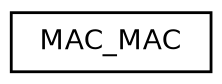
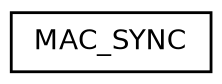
(111, 42) -> (111, 42)
